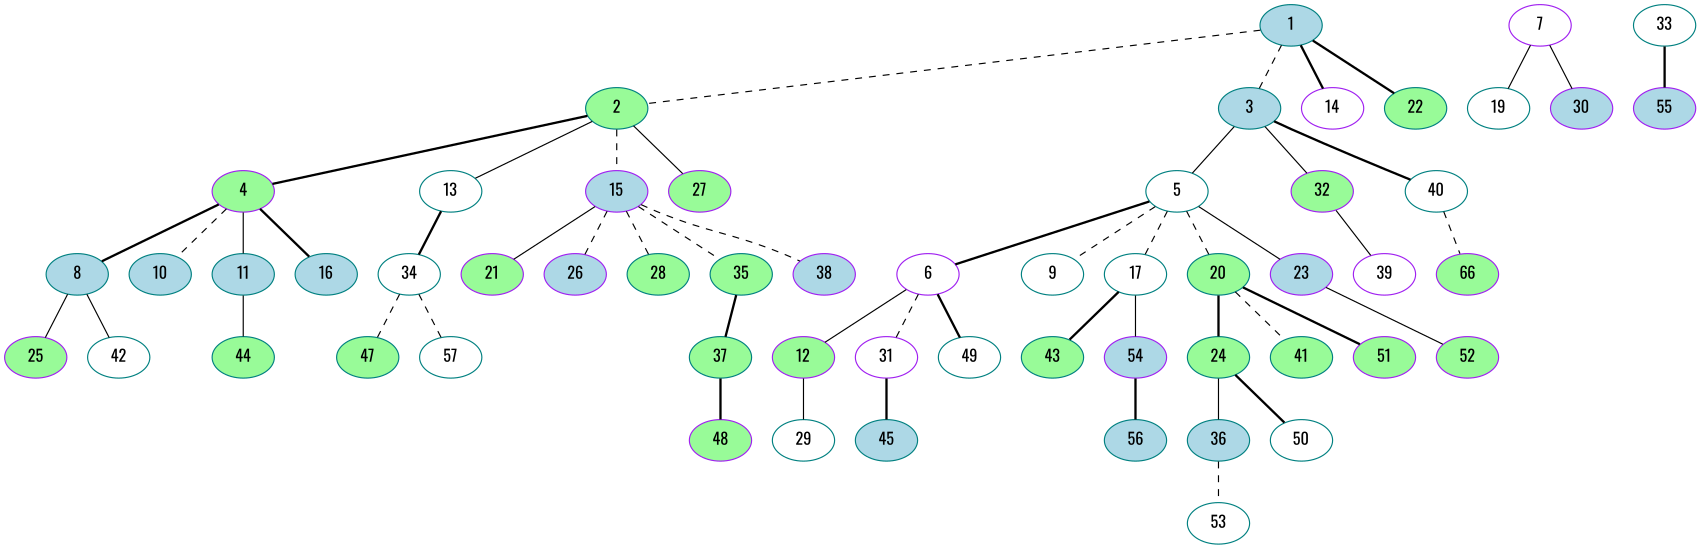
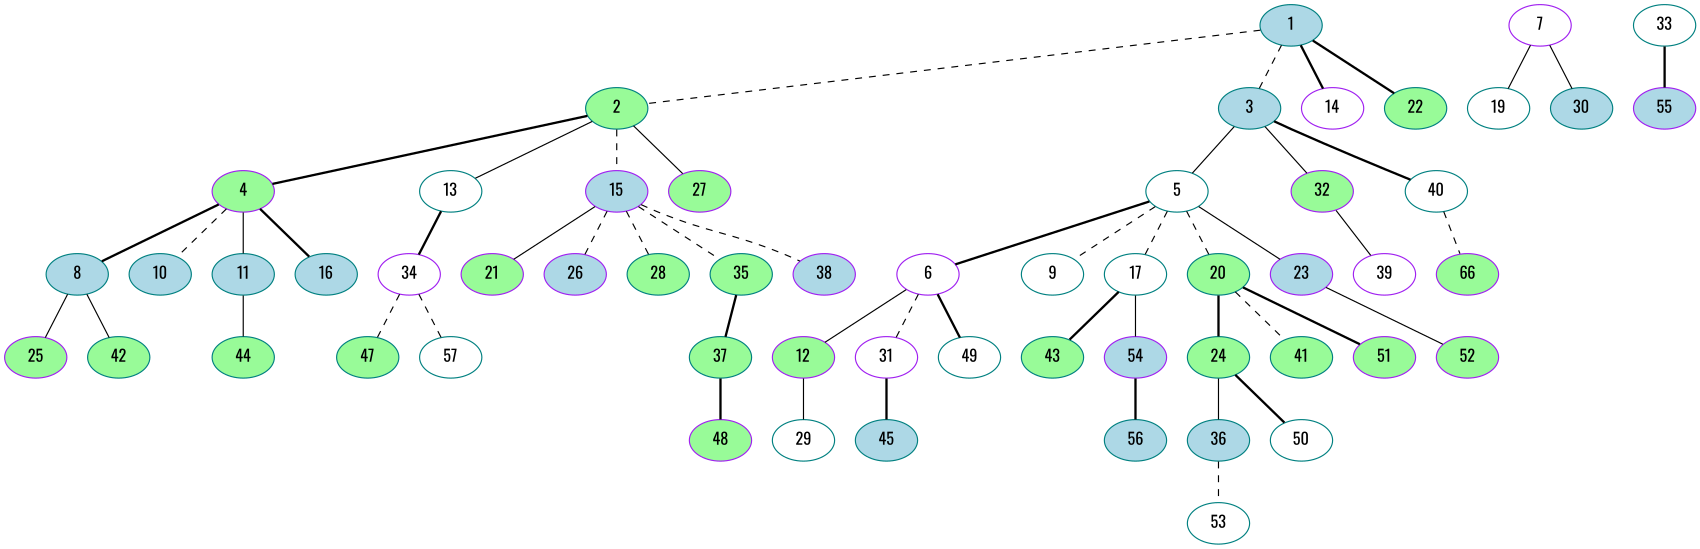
(1582, 108) -> (1582, 108)
(409, 274) -> (409, 274)
(119, 357) -> (119, 357)
